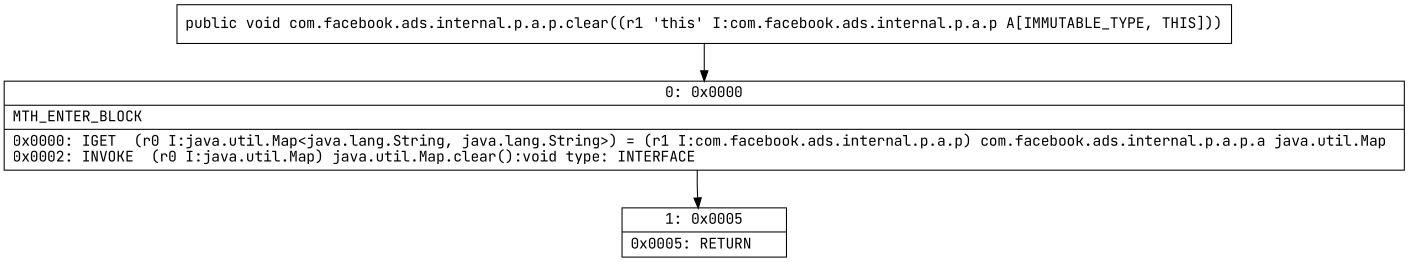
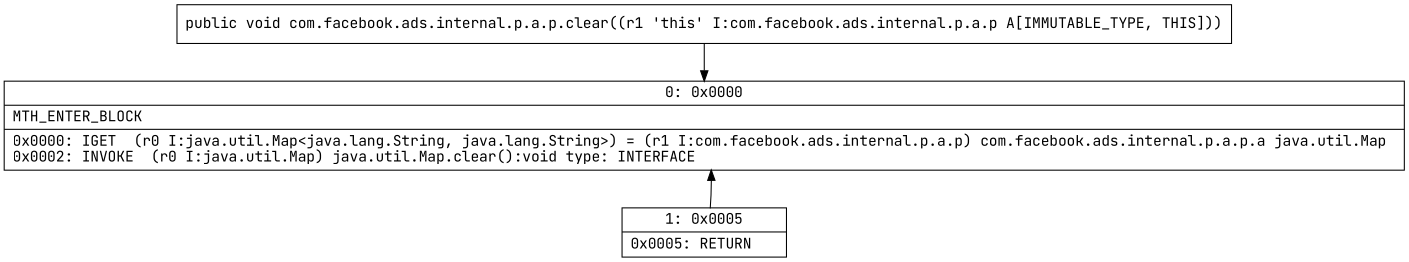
(697, 184) -> (711, 194)
